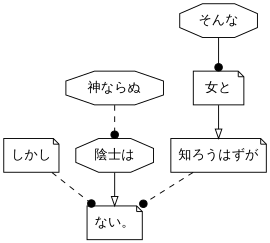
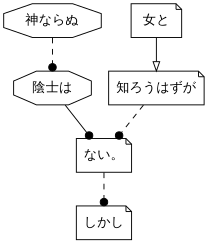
(219, 21) -> none
(115, 185) -> (76, 119)
(70, 187) -> (104, 185)
